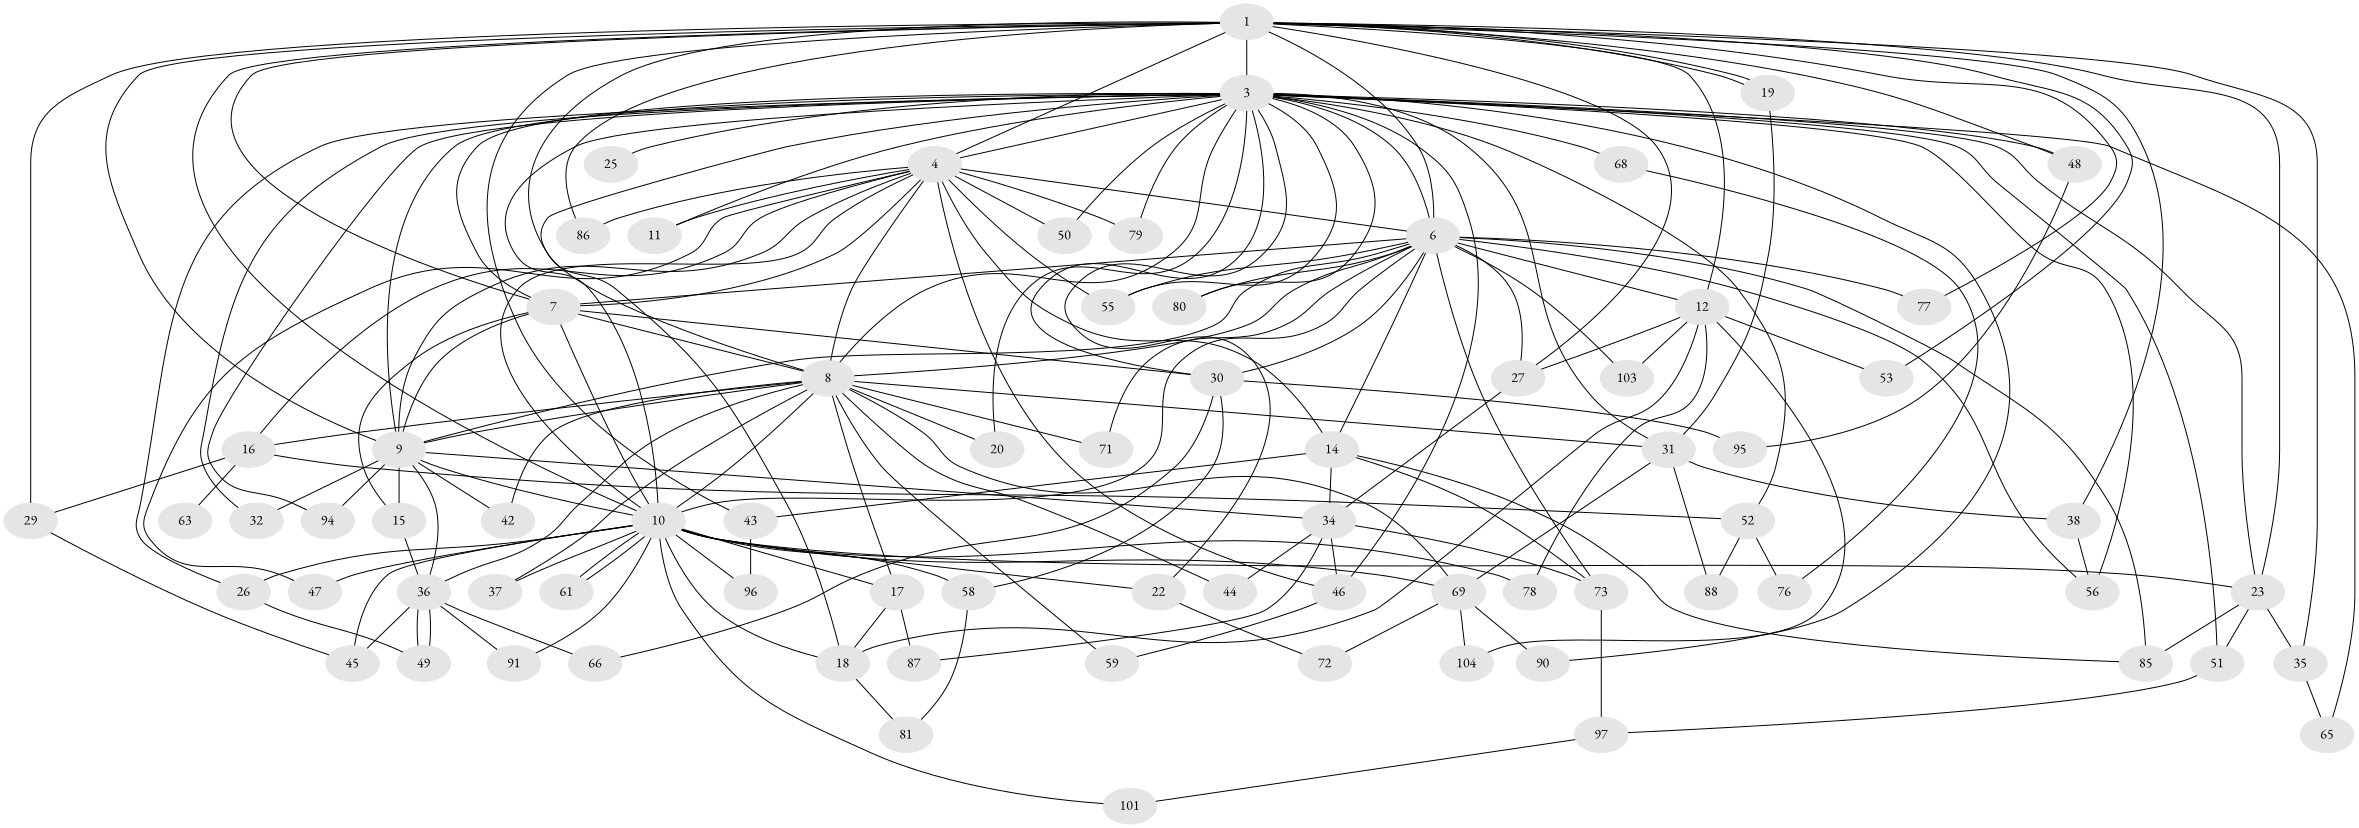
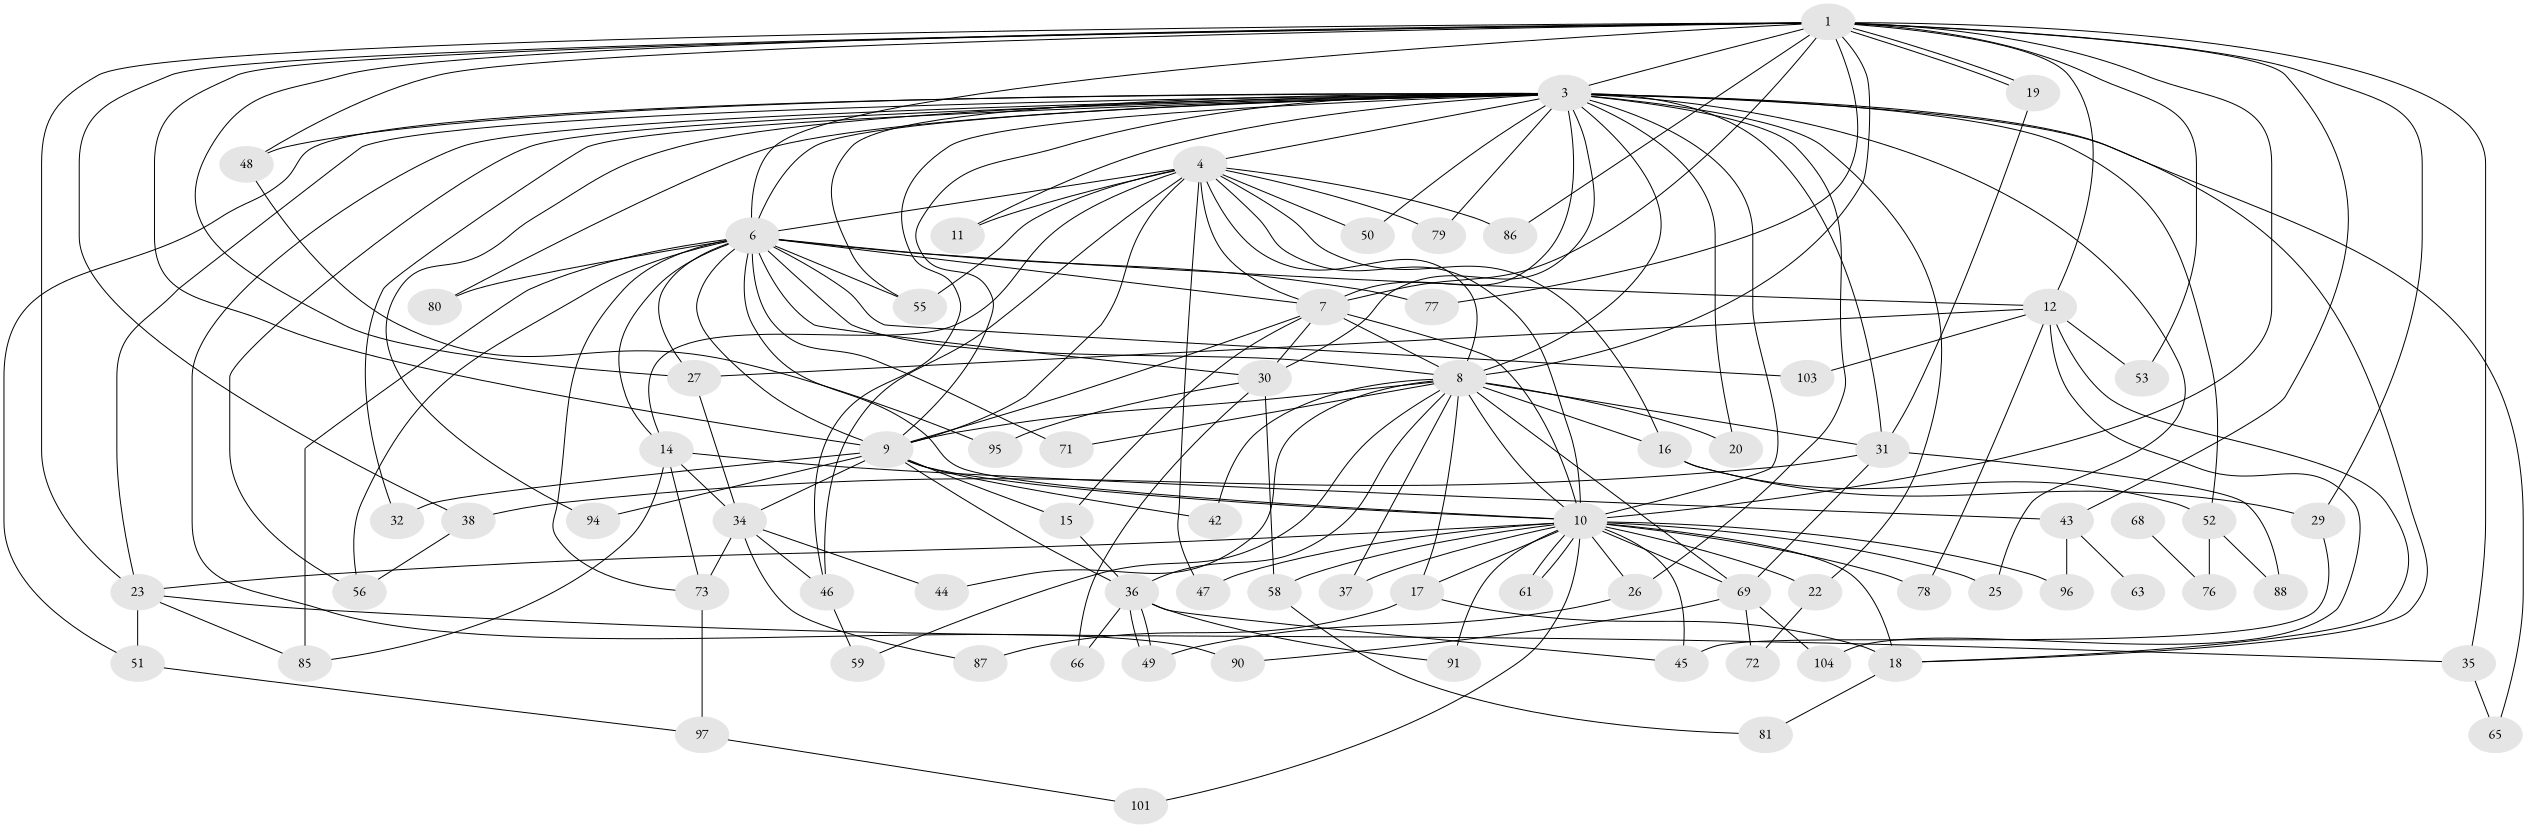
(1104, 87) -> none
(1438, 116) -> none
(211, 491) -> (2102, 556)
none -> (1784, 539)
